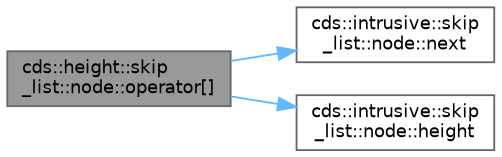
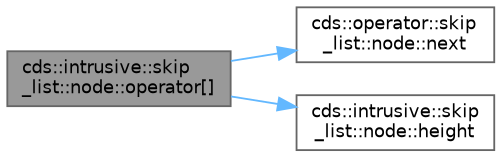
(395, 35) -> (395, 35)
(119, 79) -> (119, 79)
